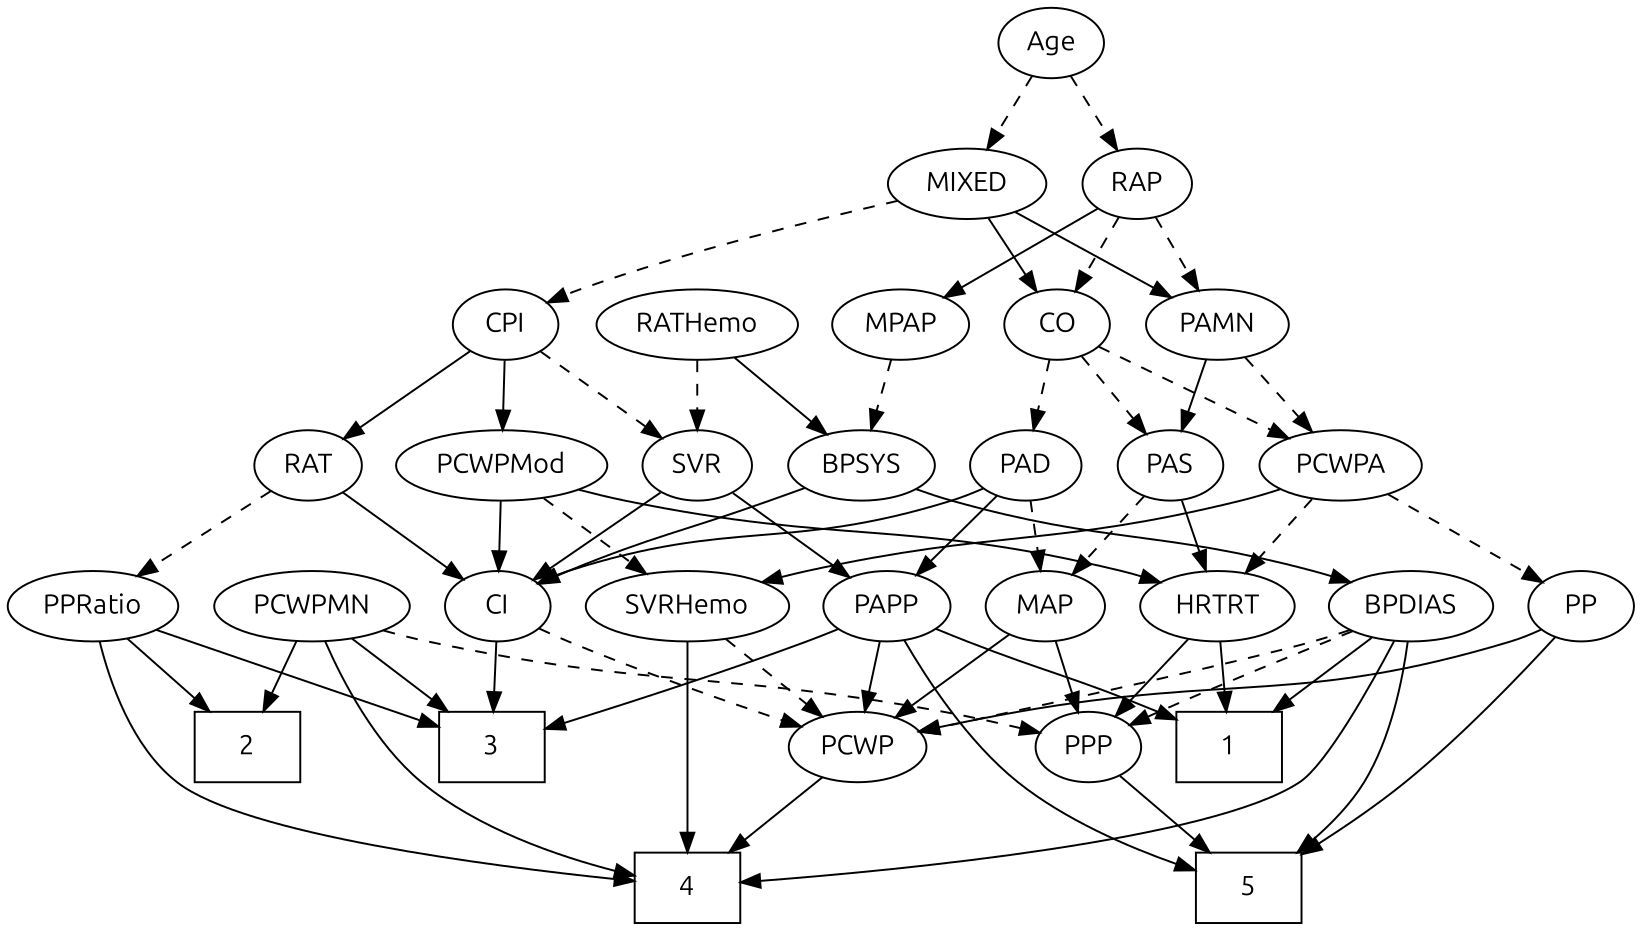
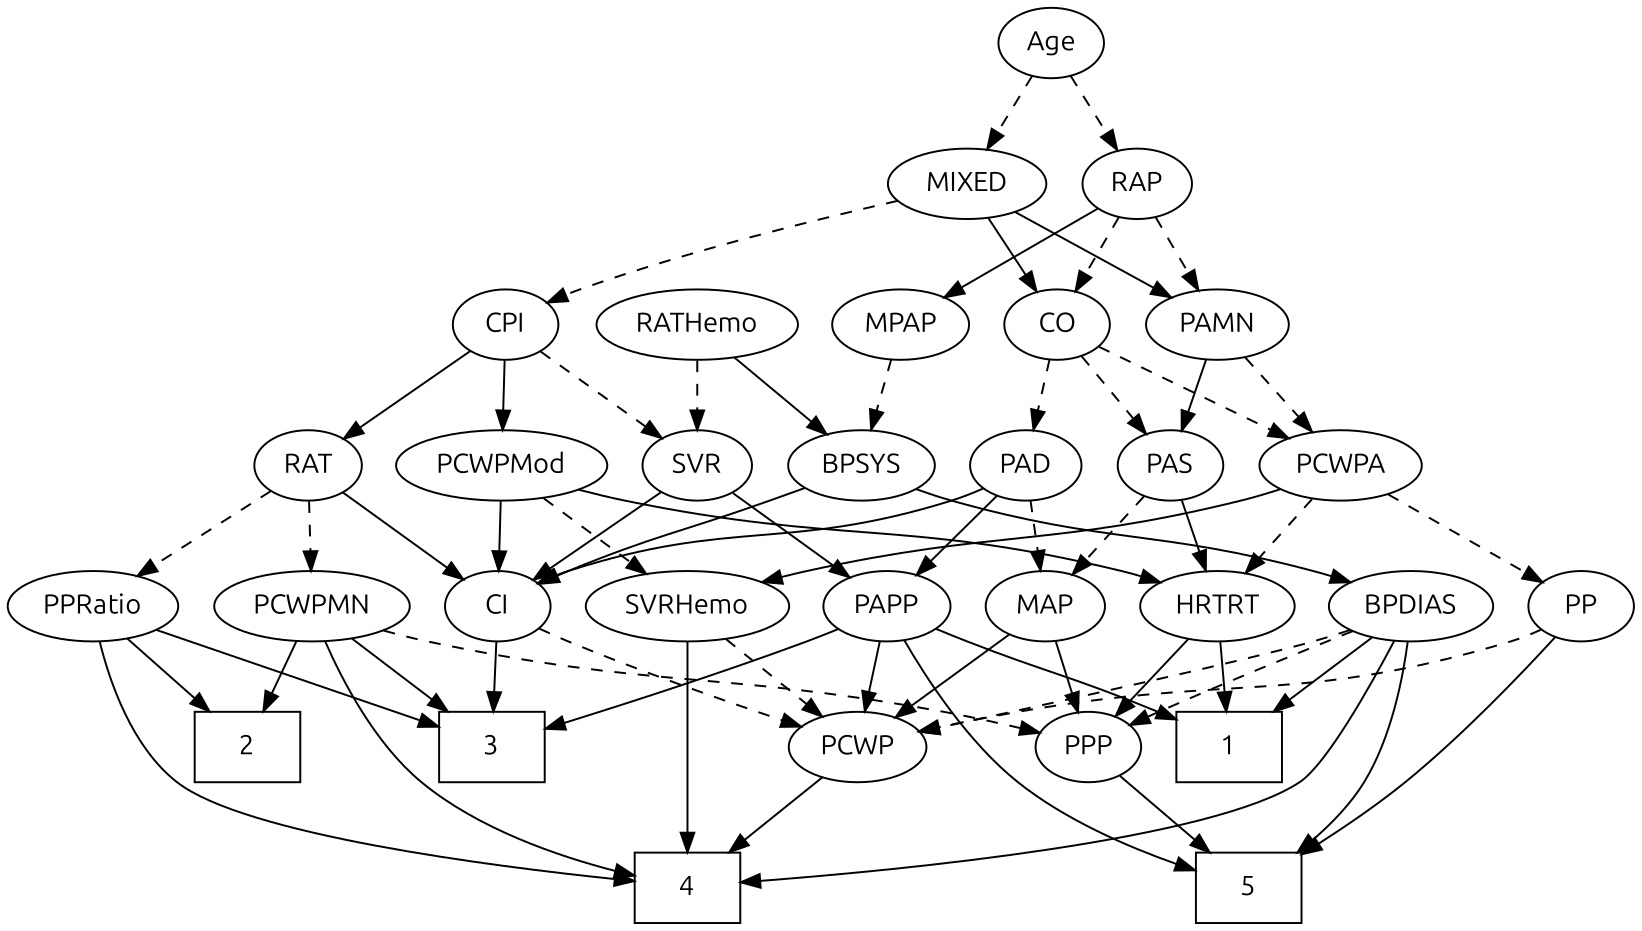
none -> (310, 526)
(1257, 687) -> (1257, 687)
